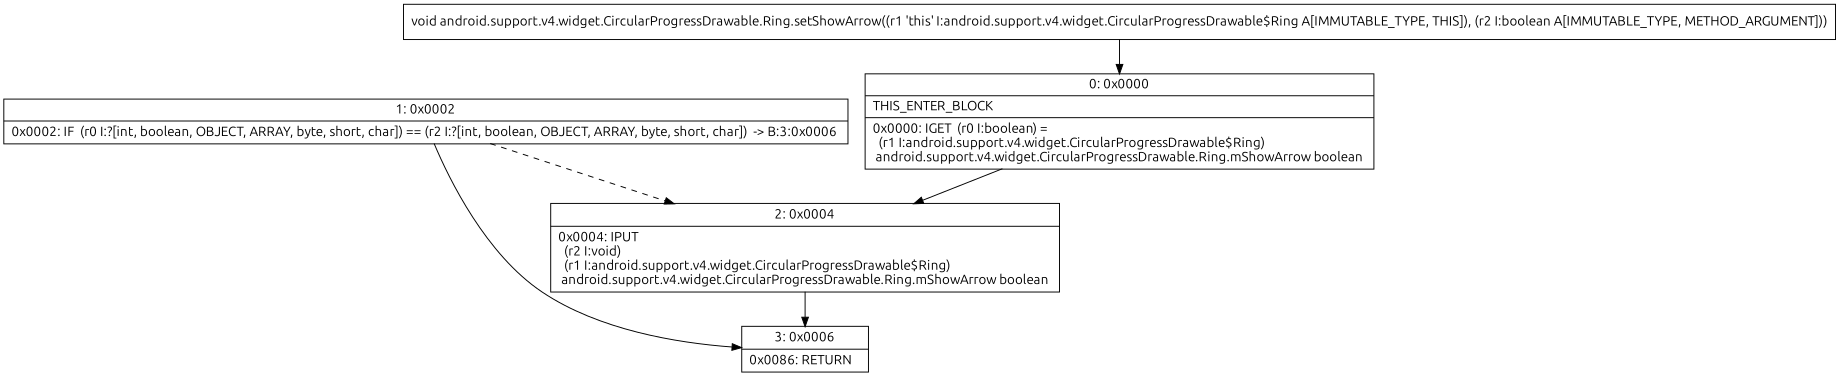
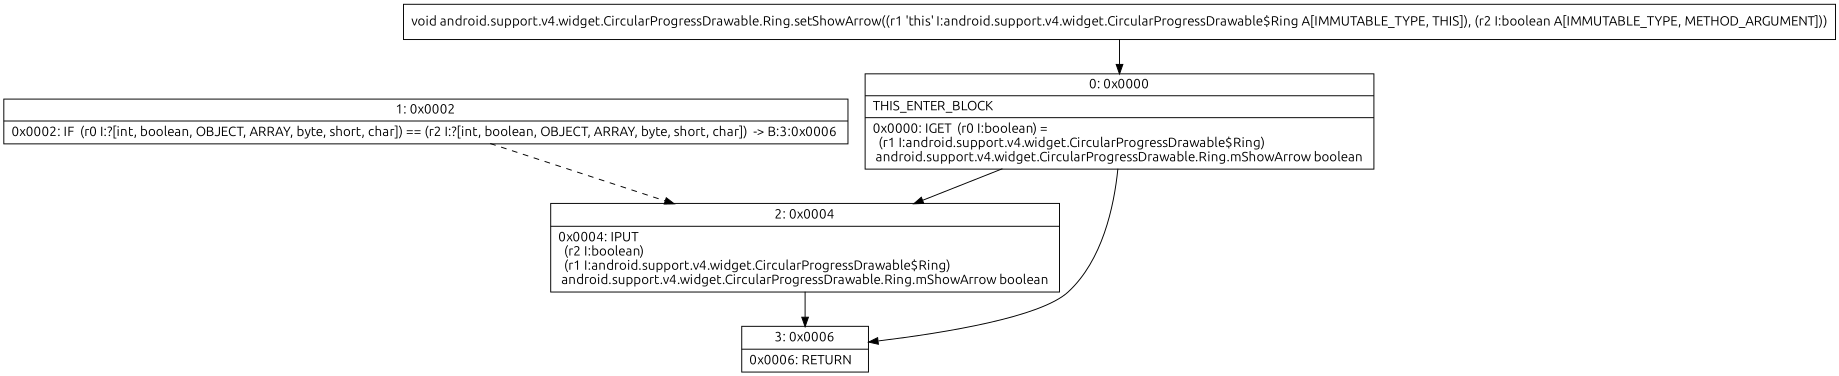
(590, 252) -> (602, 252)
(548, 296) -> (1041, 307)
(805, 360) -> (805, 360)
